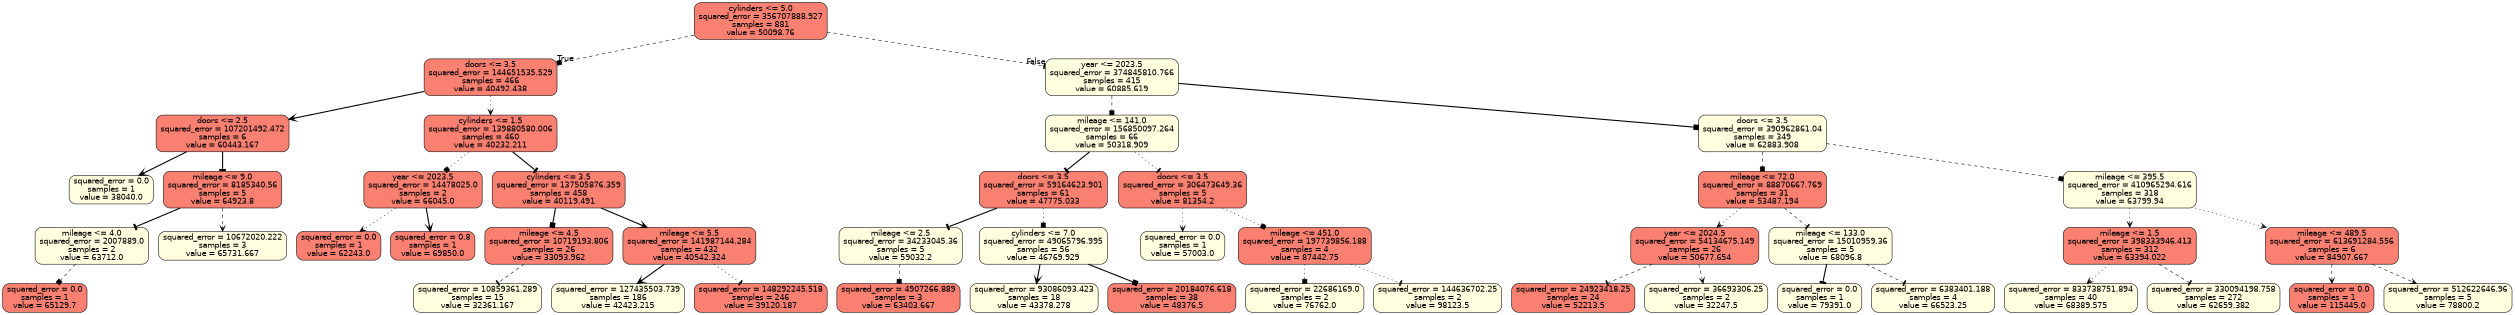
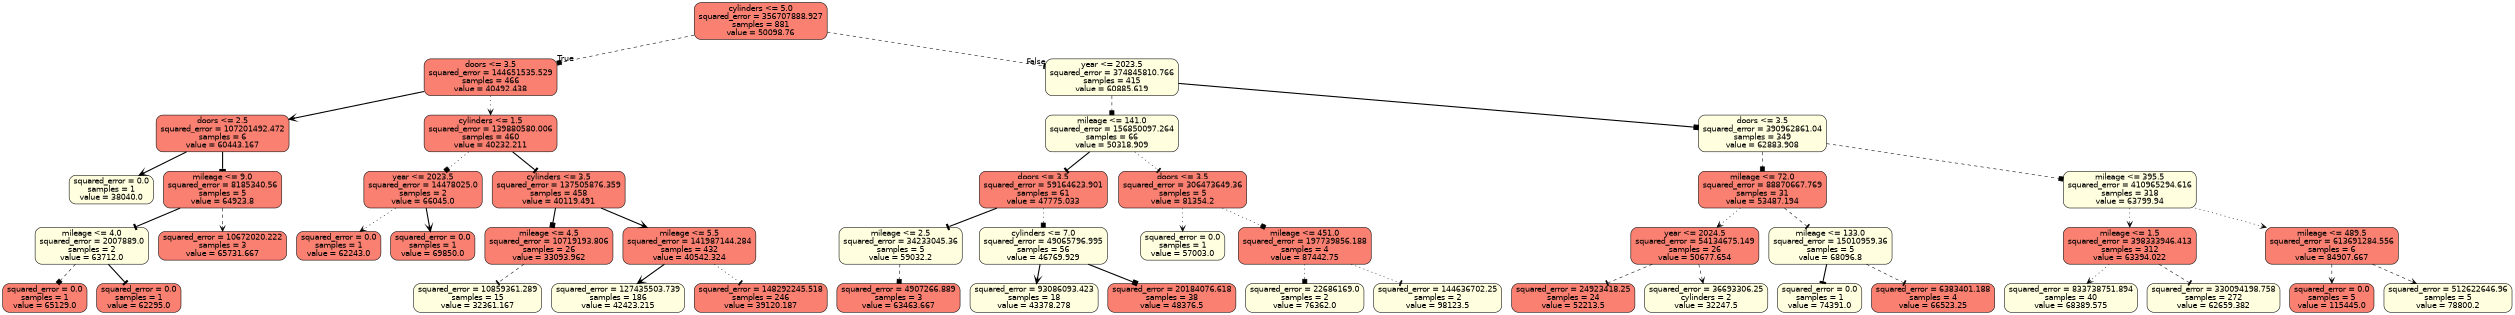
(223, 246) -> (223, 246)
(433, 246) -> (433, 246)
(45, 298) -> (45, 298)
none -> (139, 298)
(898, 298) -> (898, 298)
(1305, 298) -> (1305, 298)
(1706, 298) -> (1706, 298)
(1820, 298) -> (1820, 298)
(1933, 298) -> (1933, 298)
(2332, 298) -> (2332, 298)
